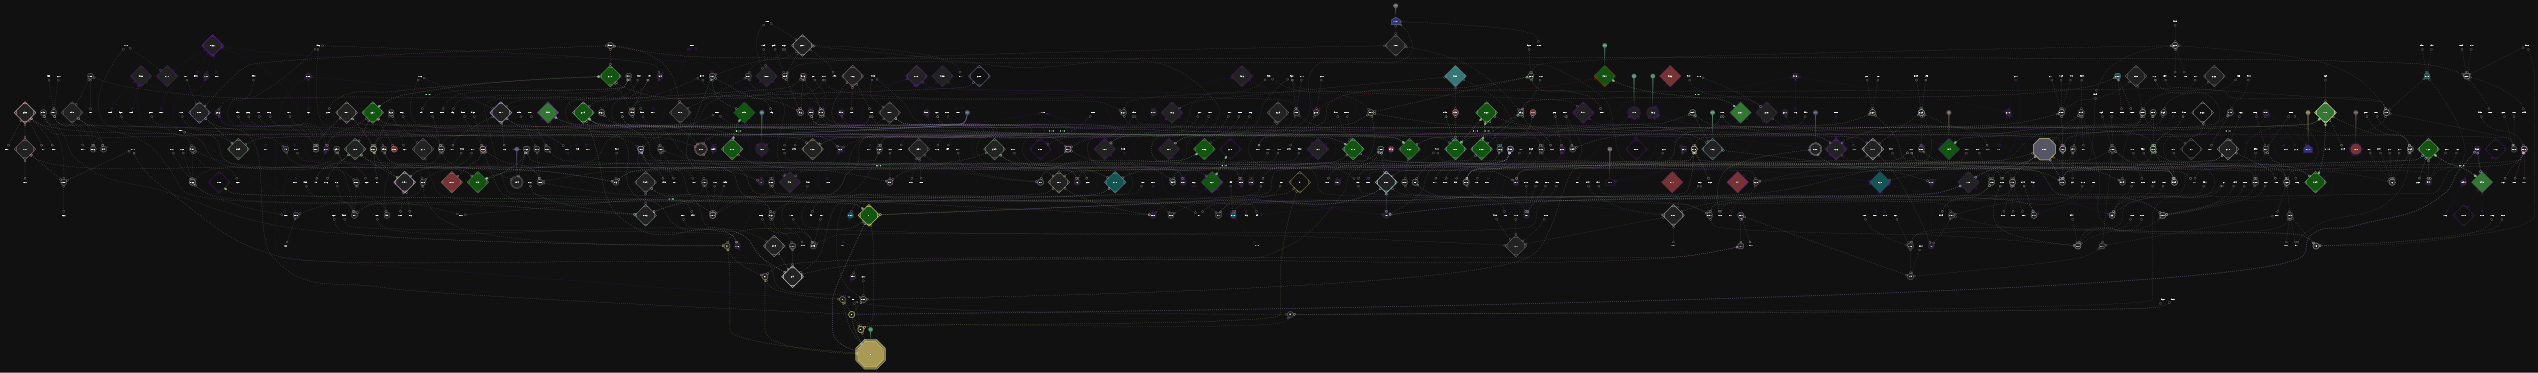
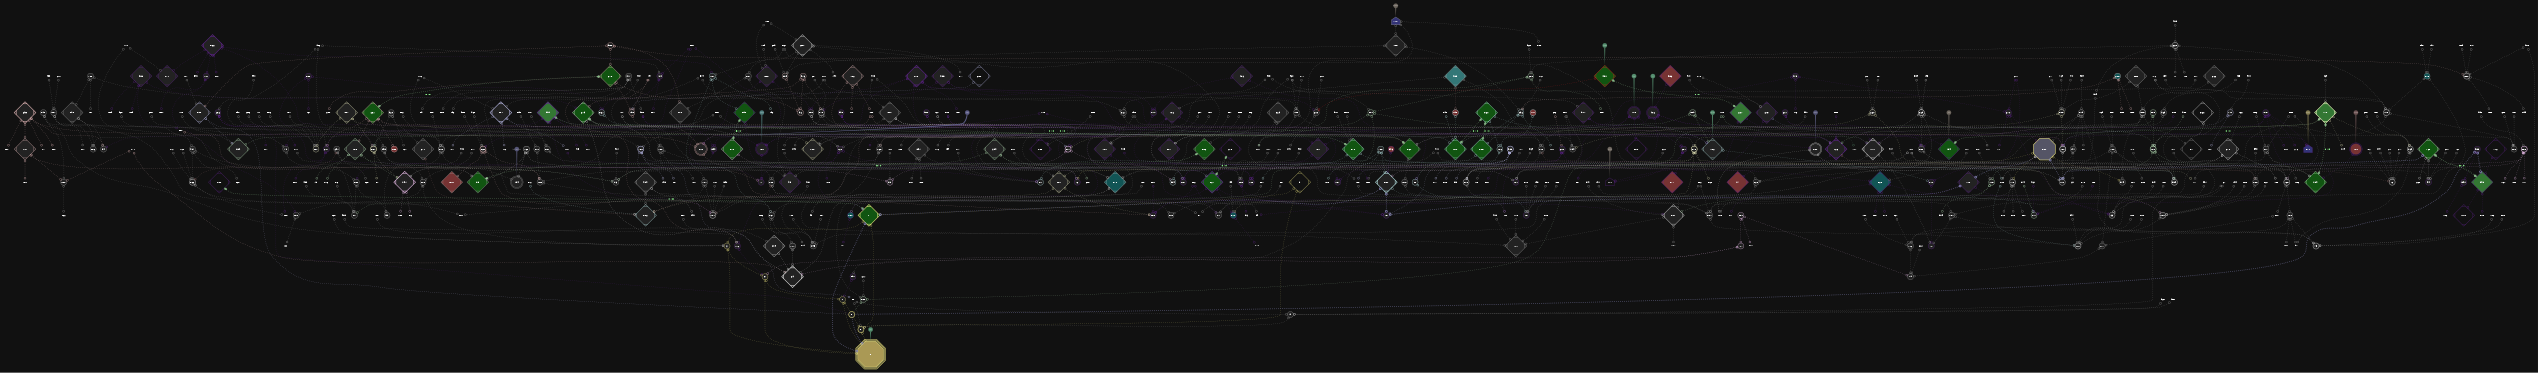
(2143, 149) -> none
